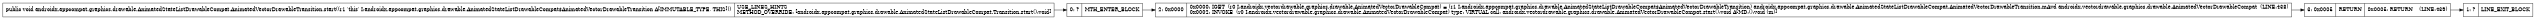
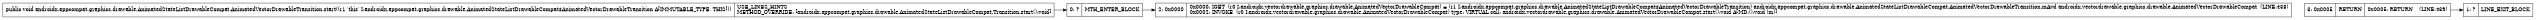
(2296, 10) -> none
